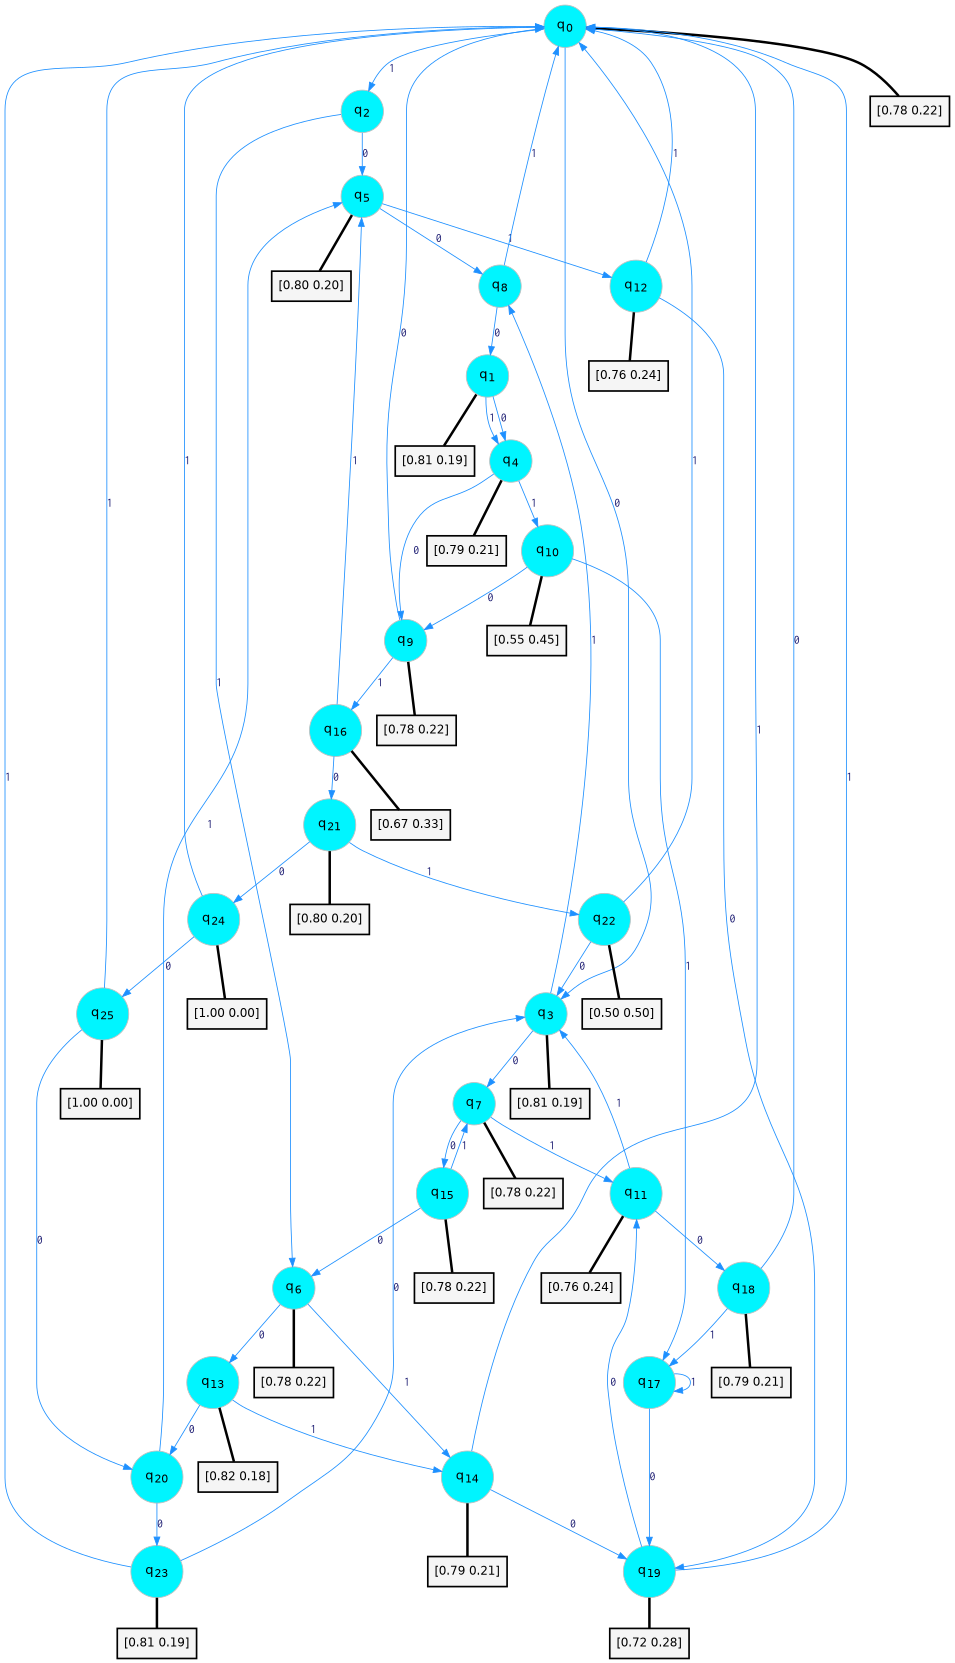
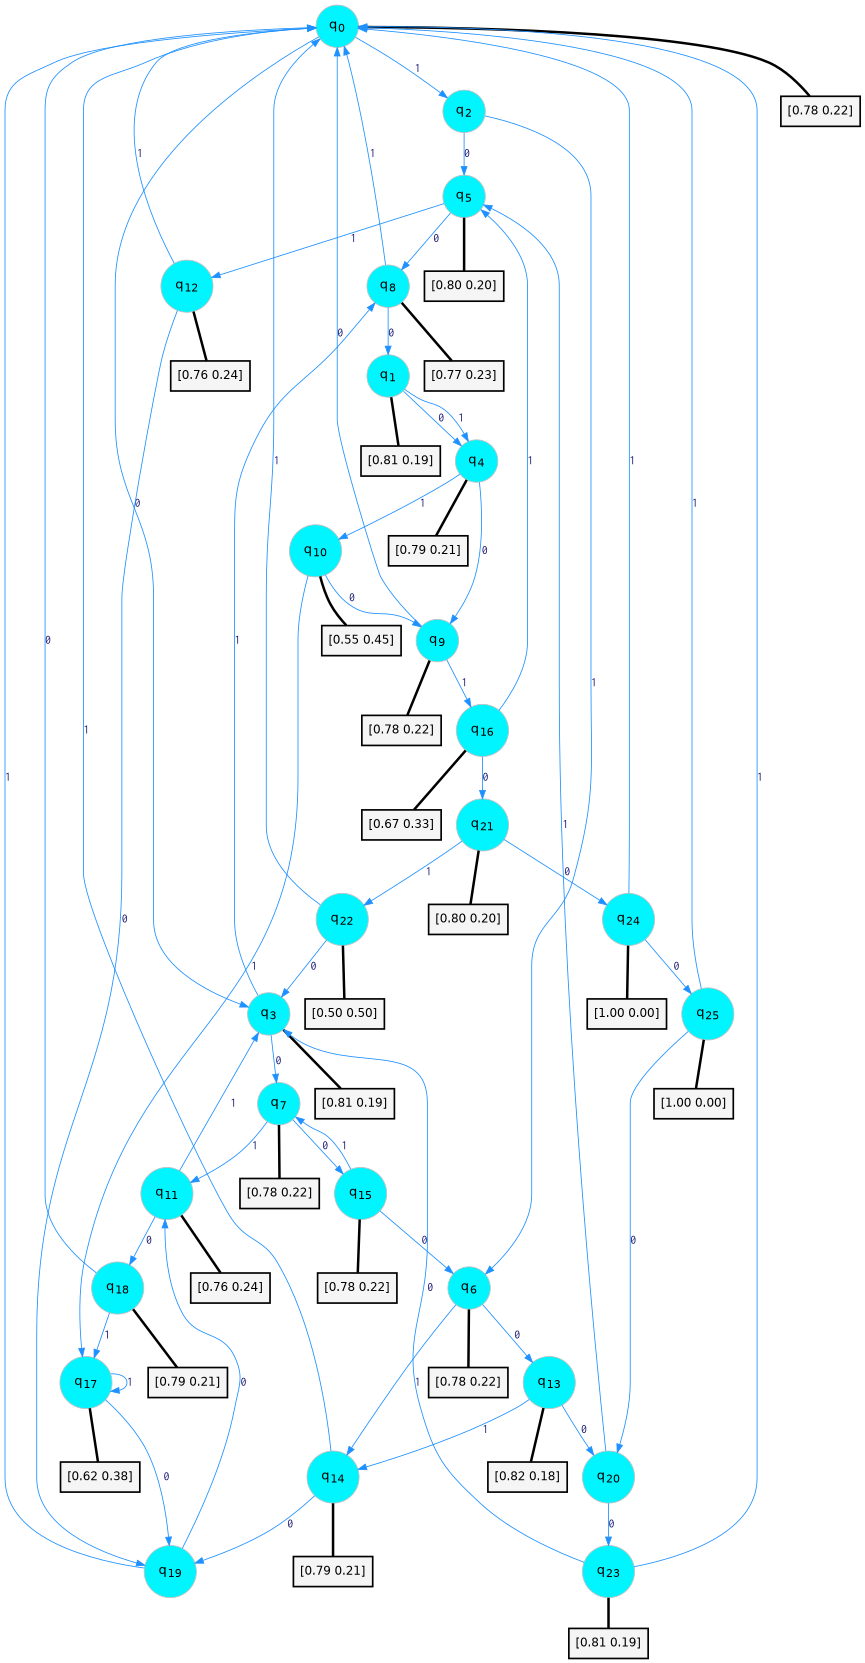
none -> (464, 376)
none -> (100, 1477)
(649, 1643) -> none
